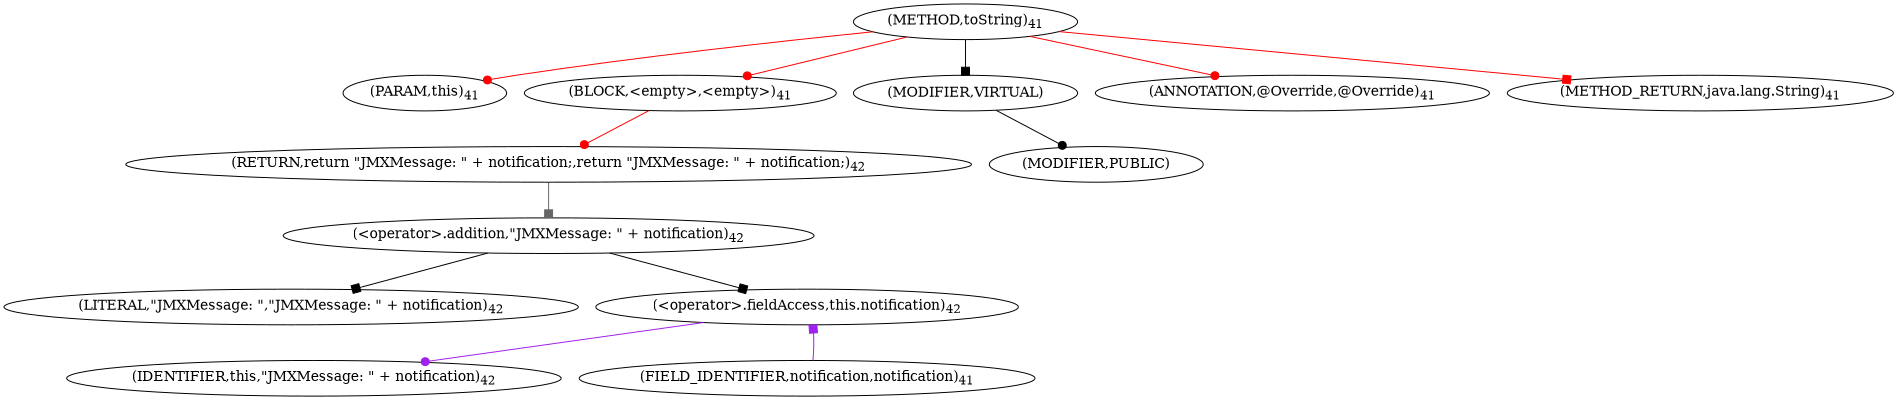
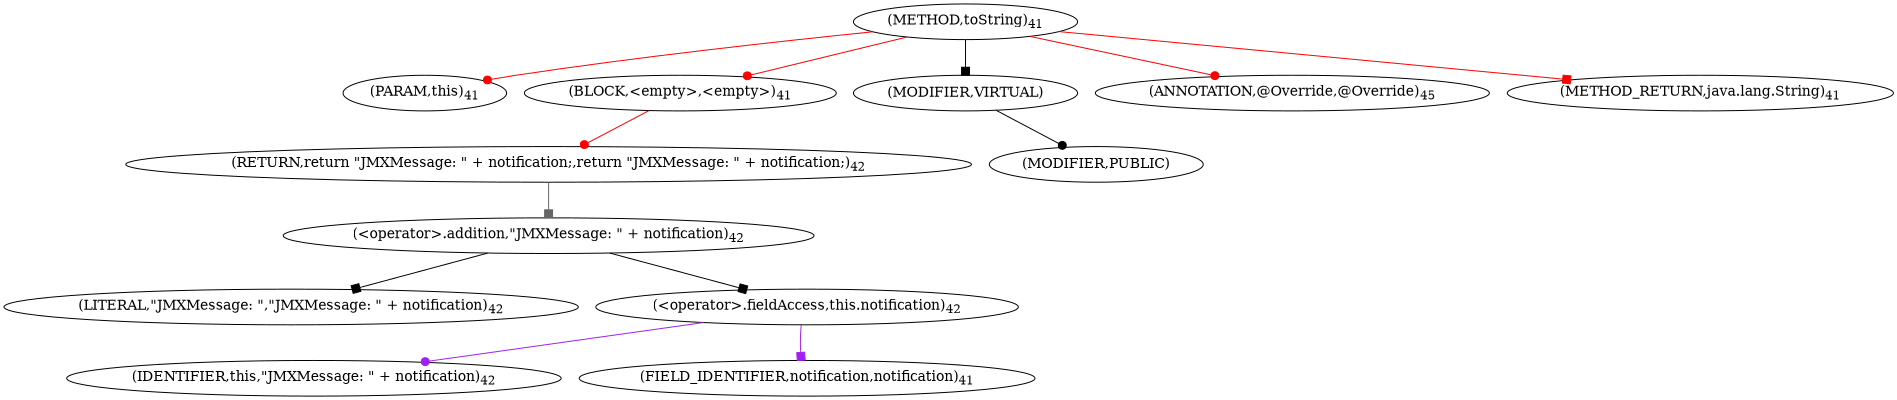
(1428, 92) -> (1428, 92)
(814, 348) -> (800, 338)
